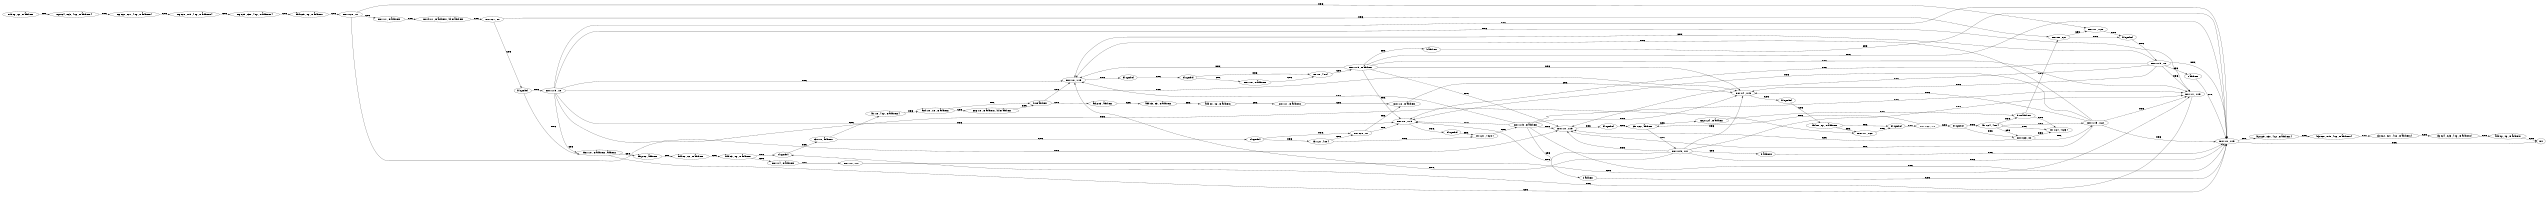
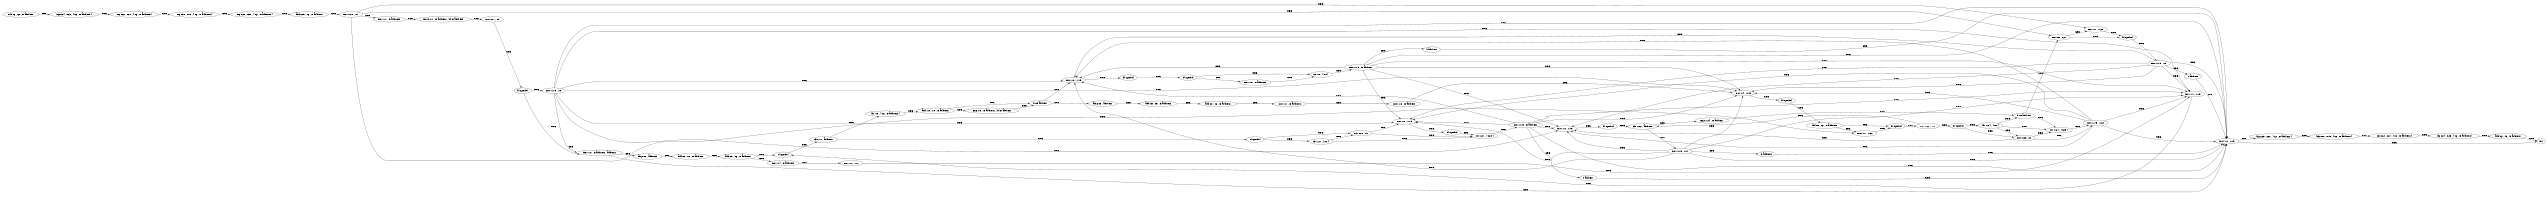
(1276, 18) -> (1206, 12)
(1382, 119) -> (1421, 136)
(2042, 124) -> (2079, 128)
